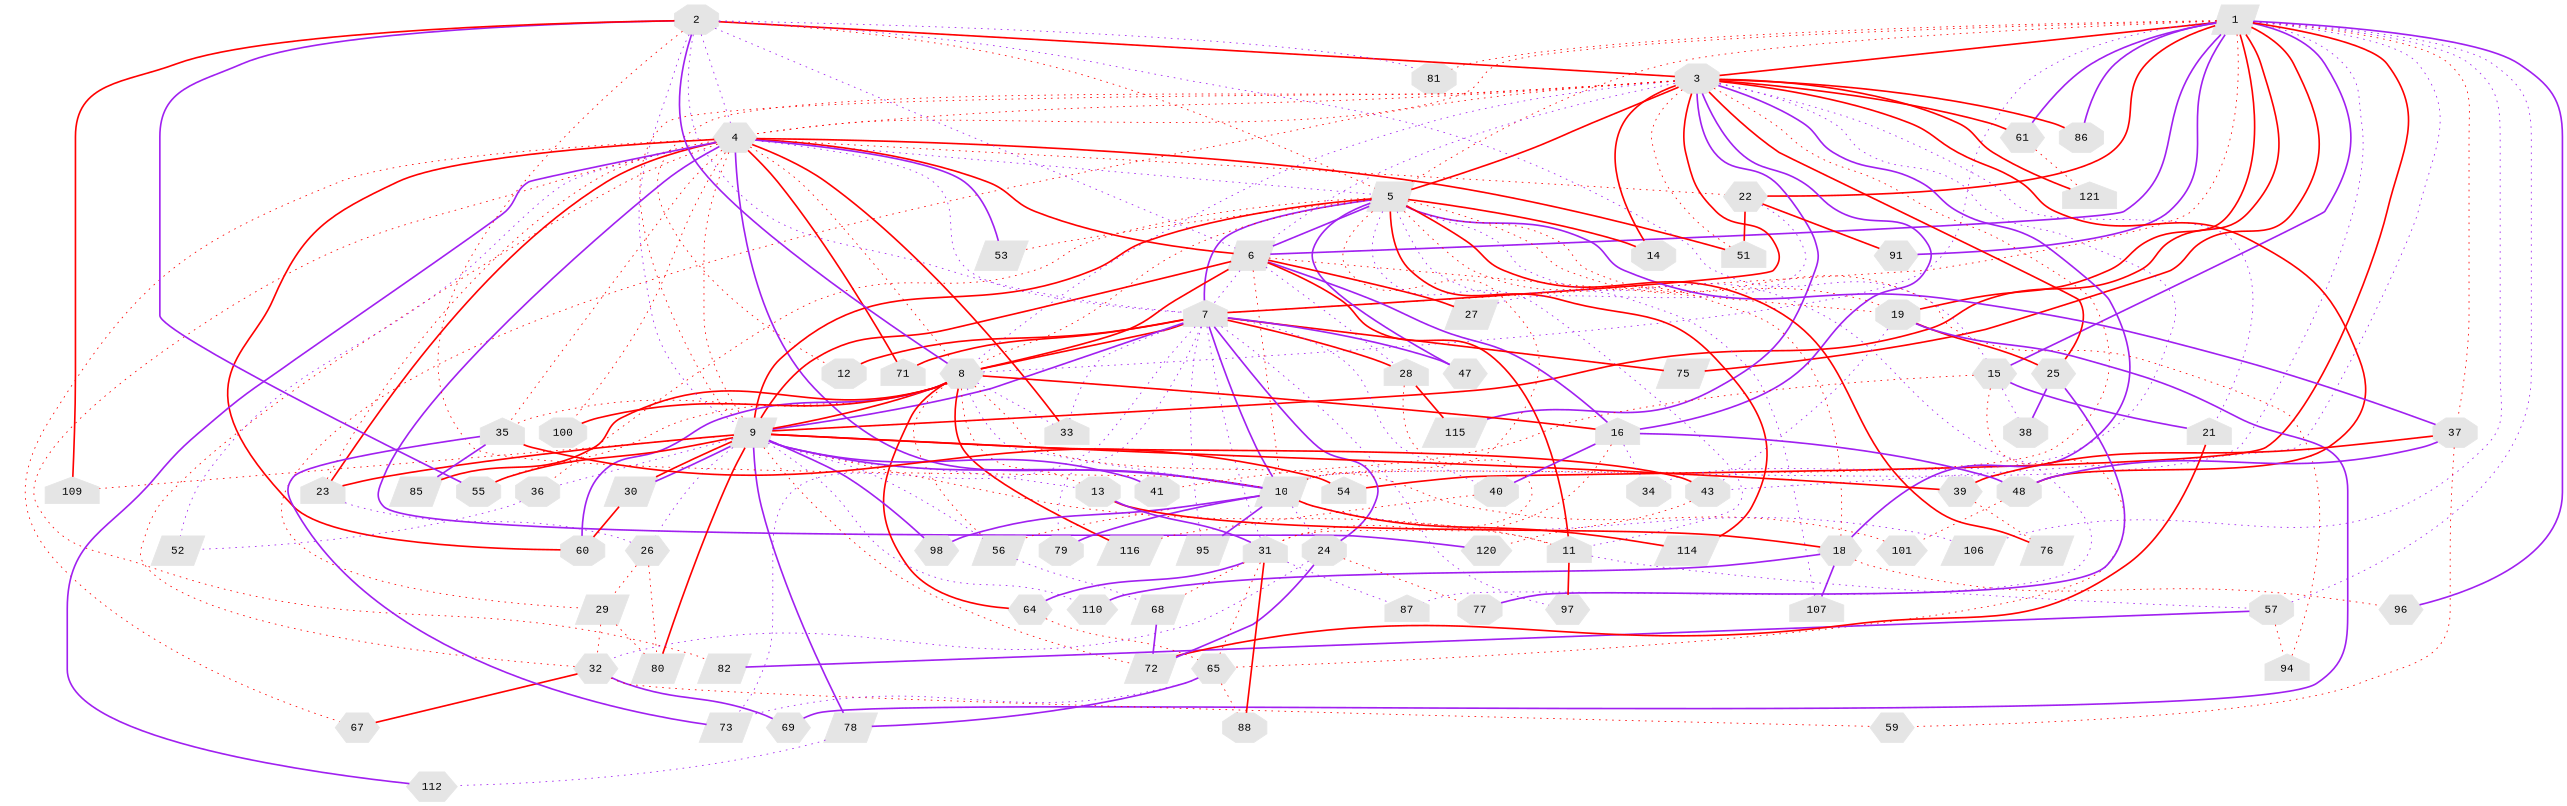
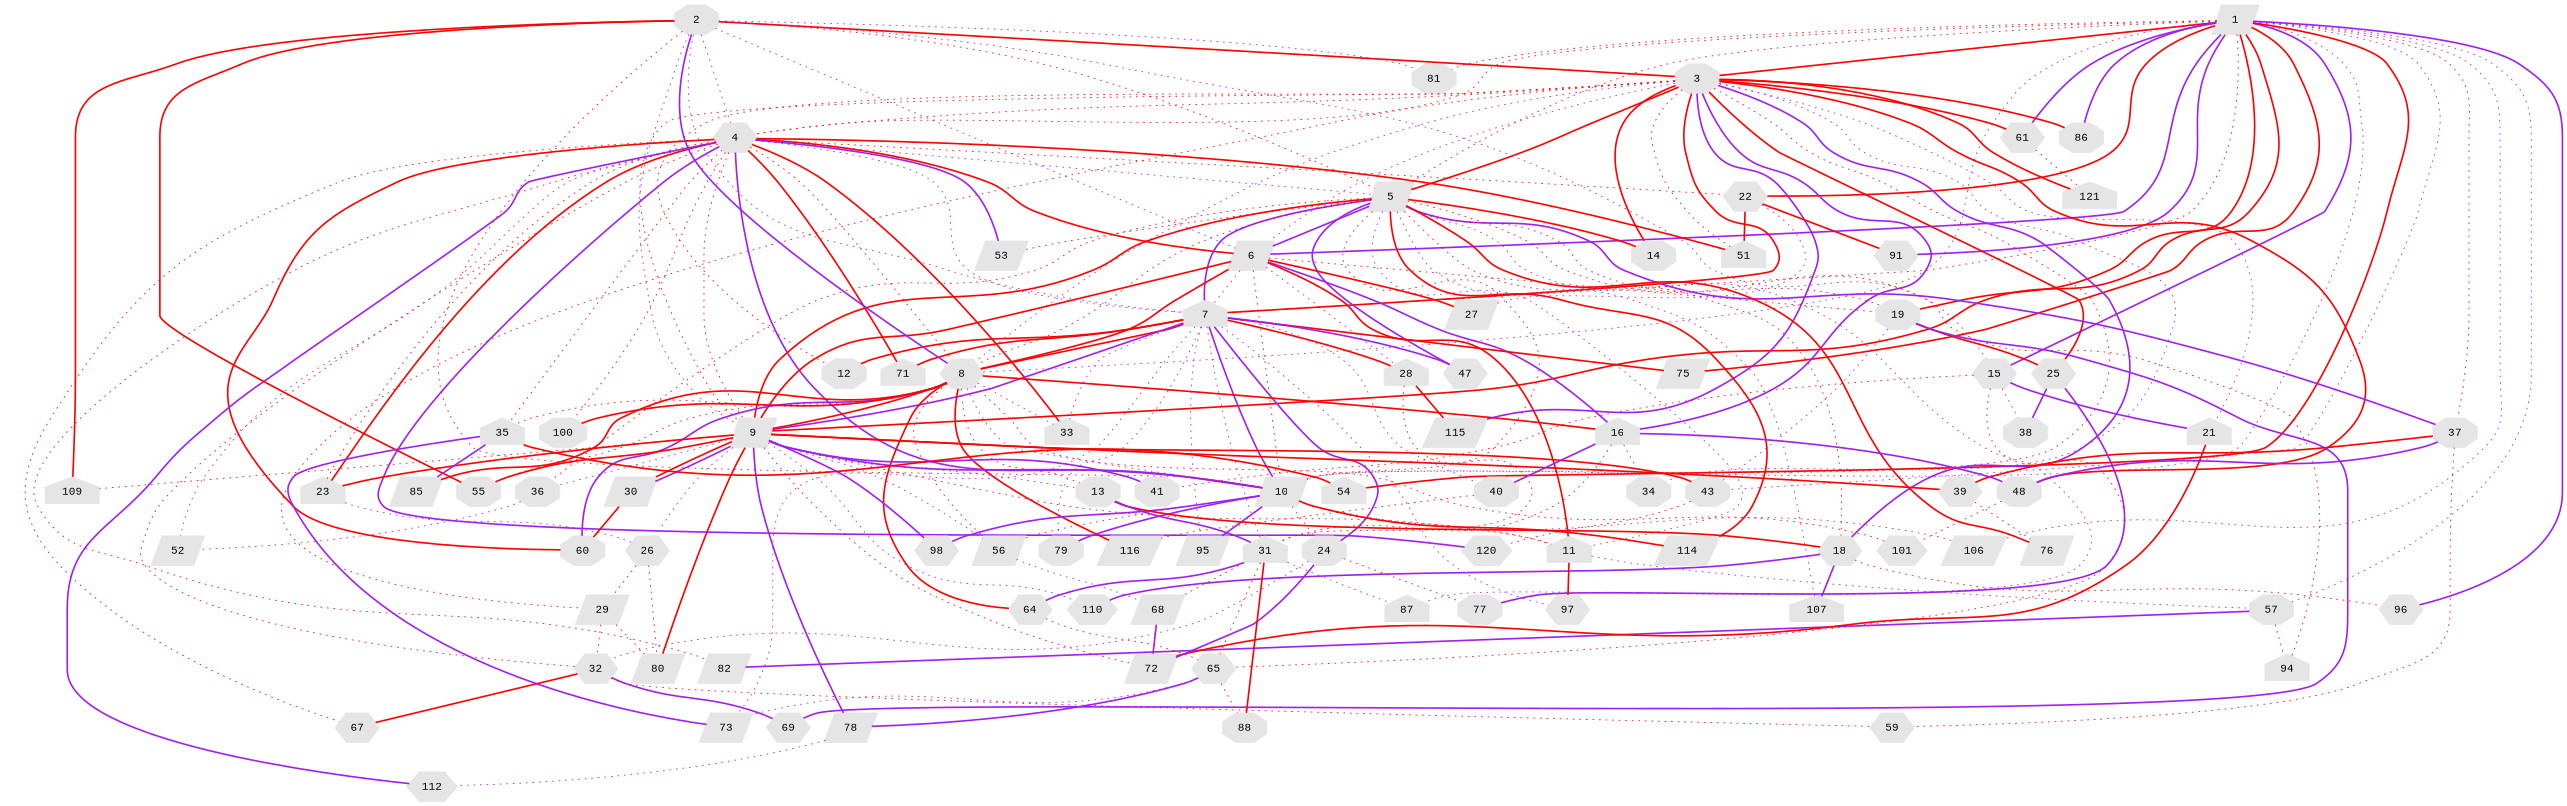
(161, 122) -> (161, 122)
